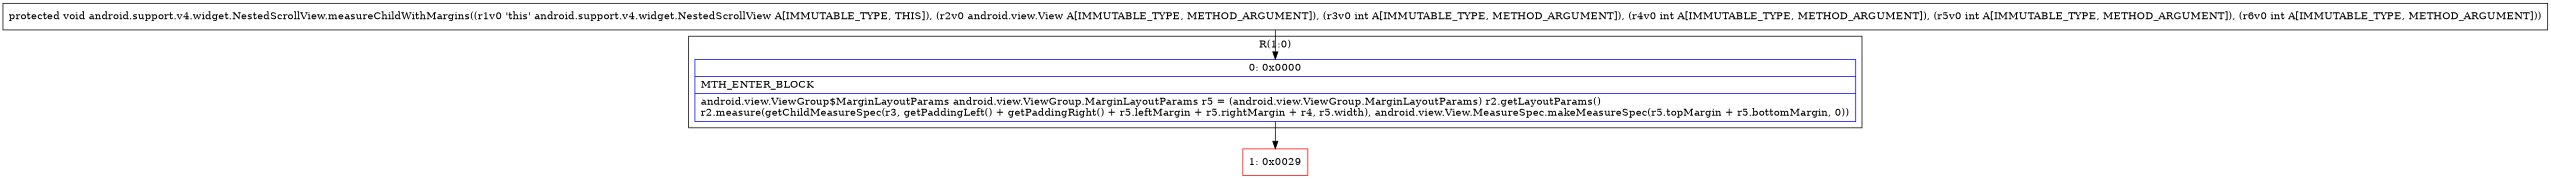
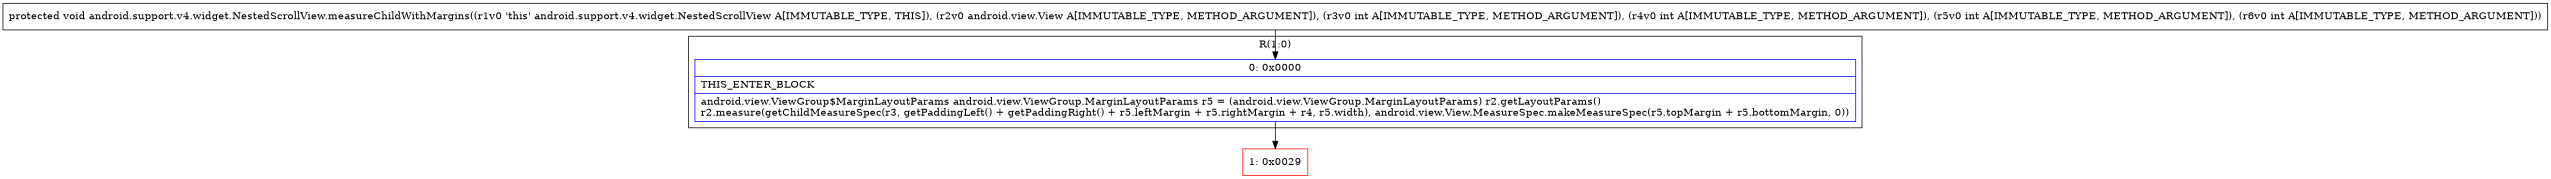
(758, 85) -> (758, 85)
